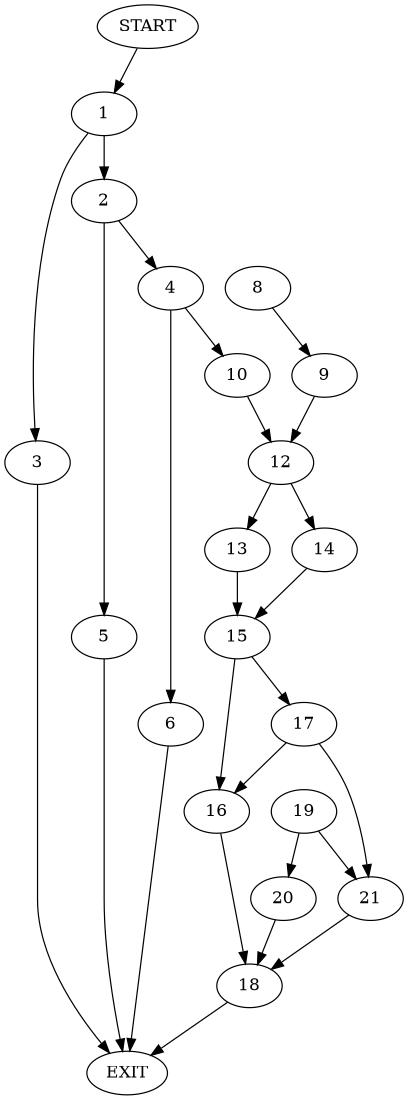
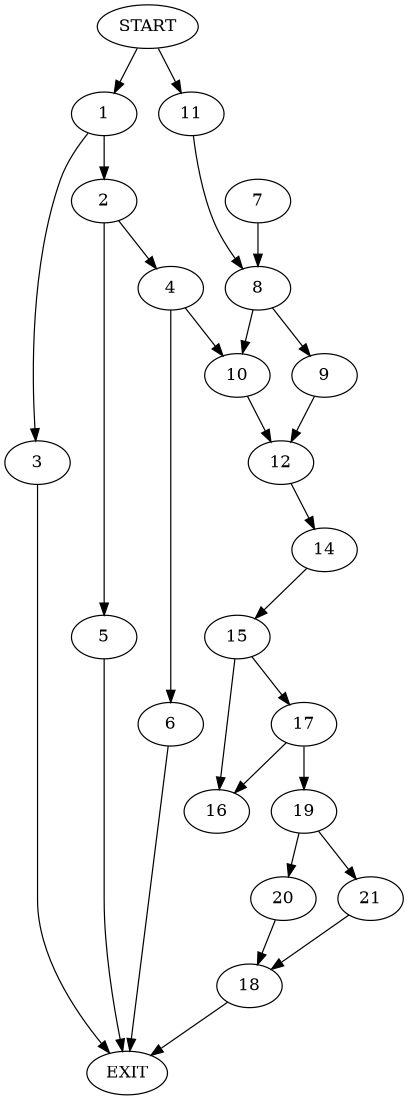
none -> (191, 114)
none -> (258, 201)
none -> (249, 326)
(237, 550) -> none
(352, 801) -> (304, 762)
(232, 892) -> none
